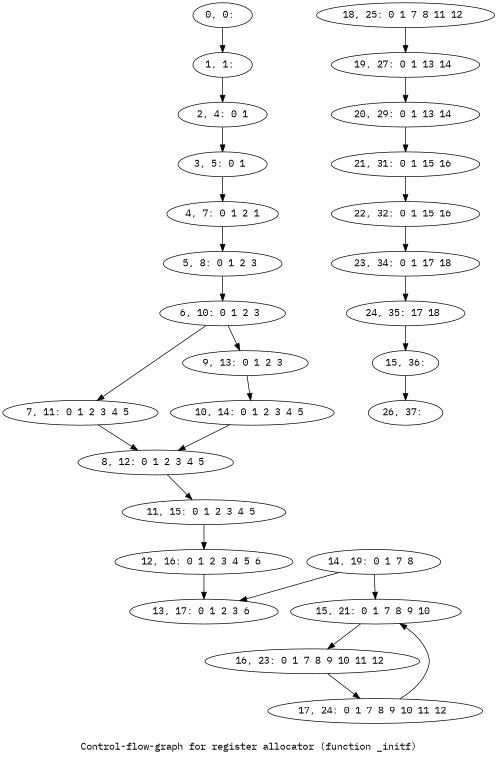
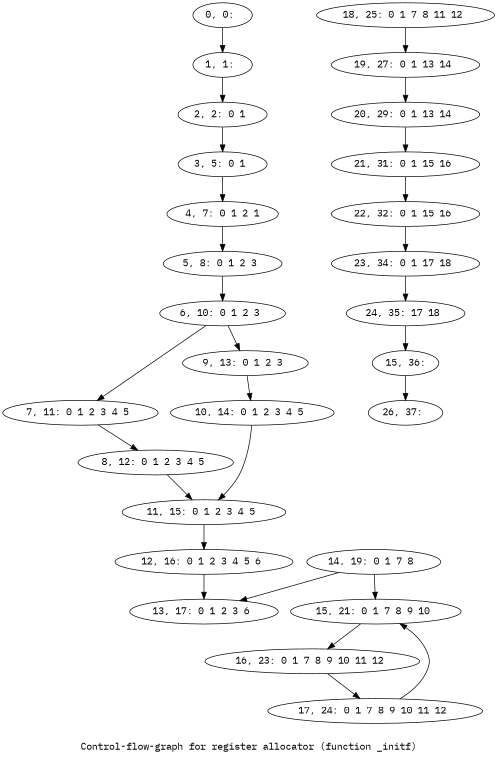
(223, 115) -> (223, 115)
(207, 436) -> (244, 463)
